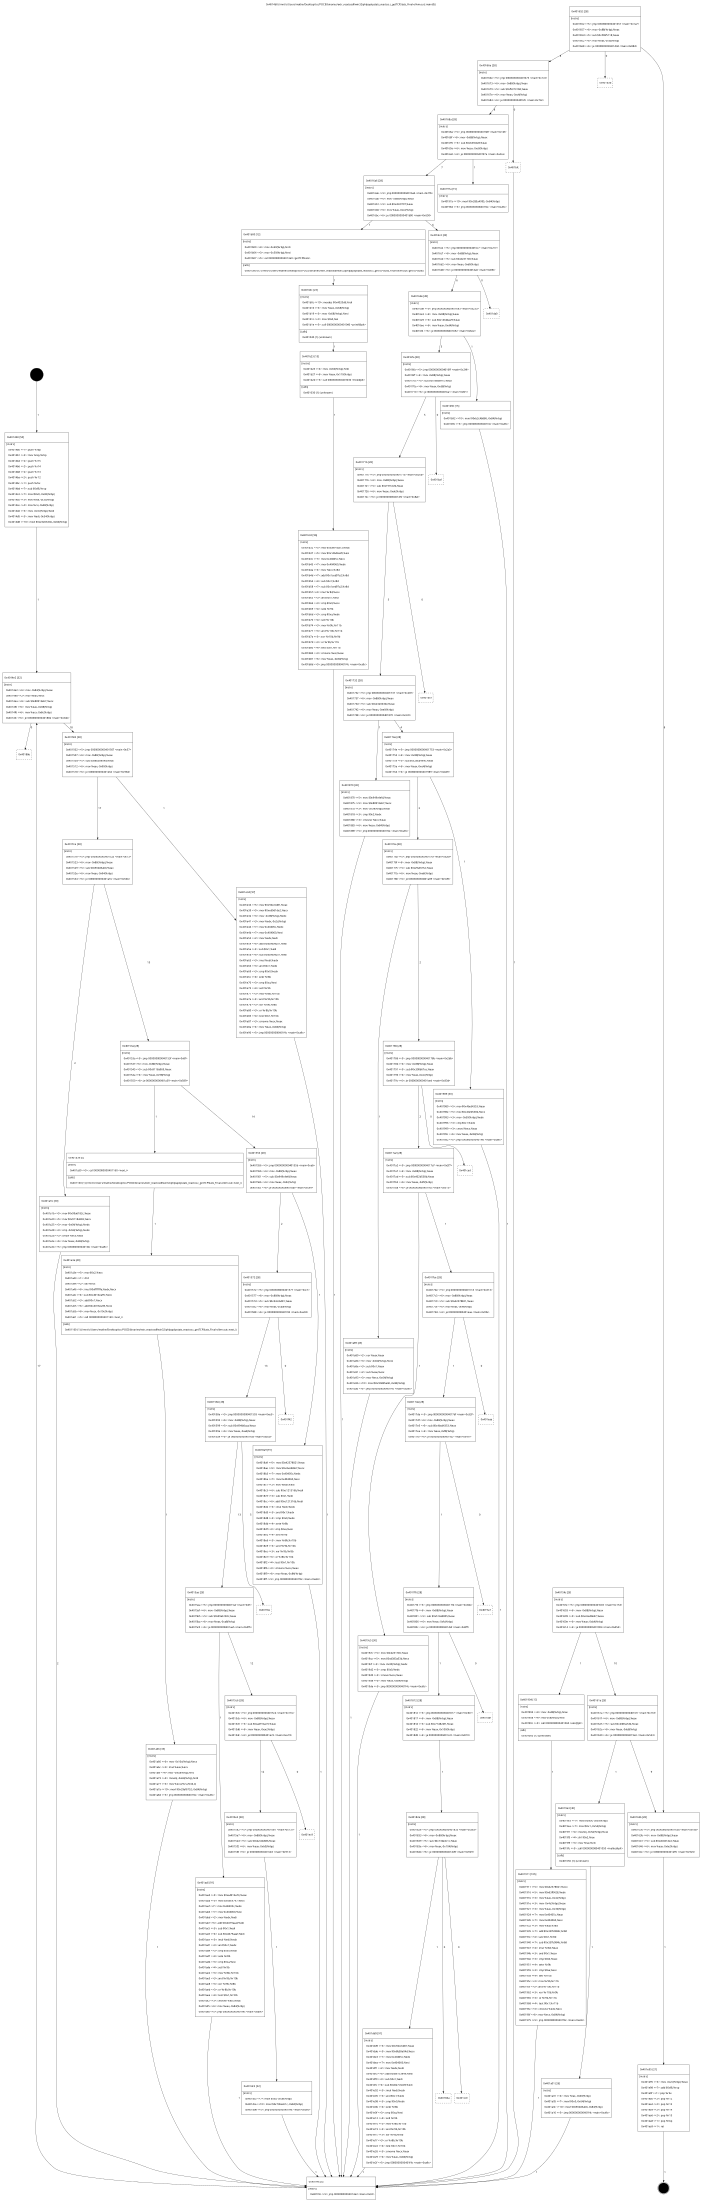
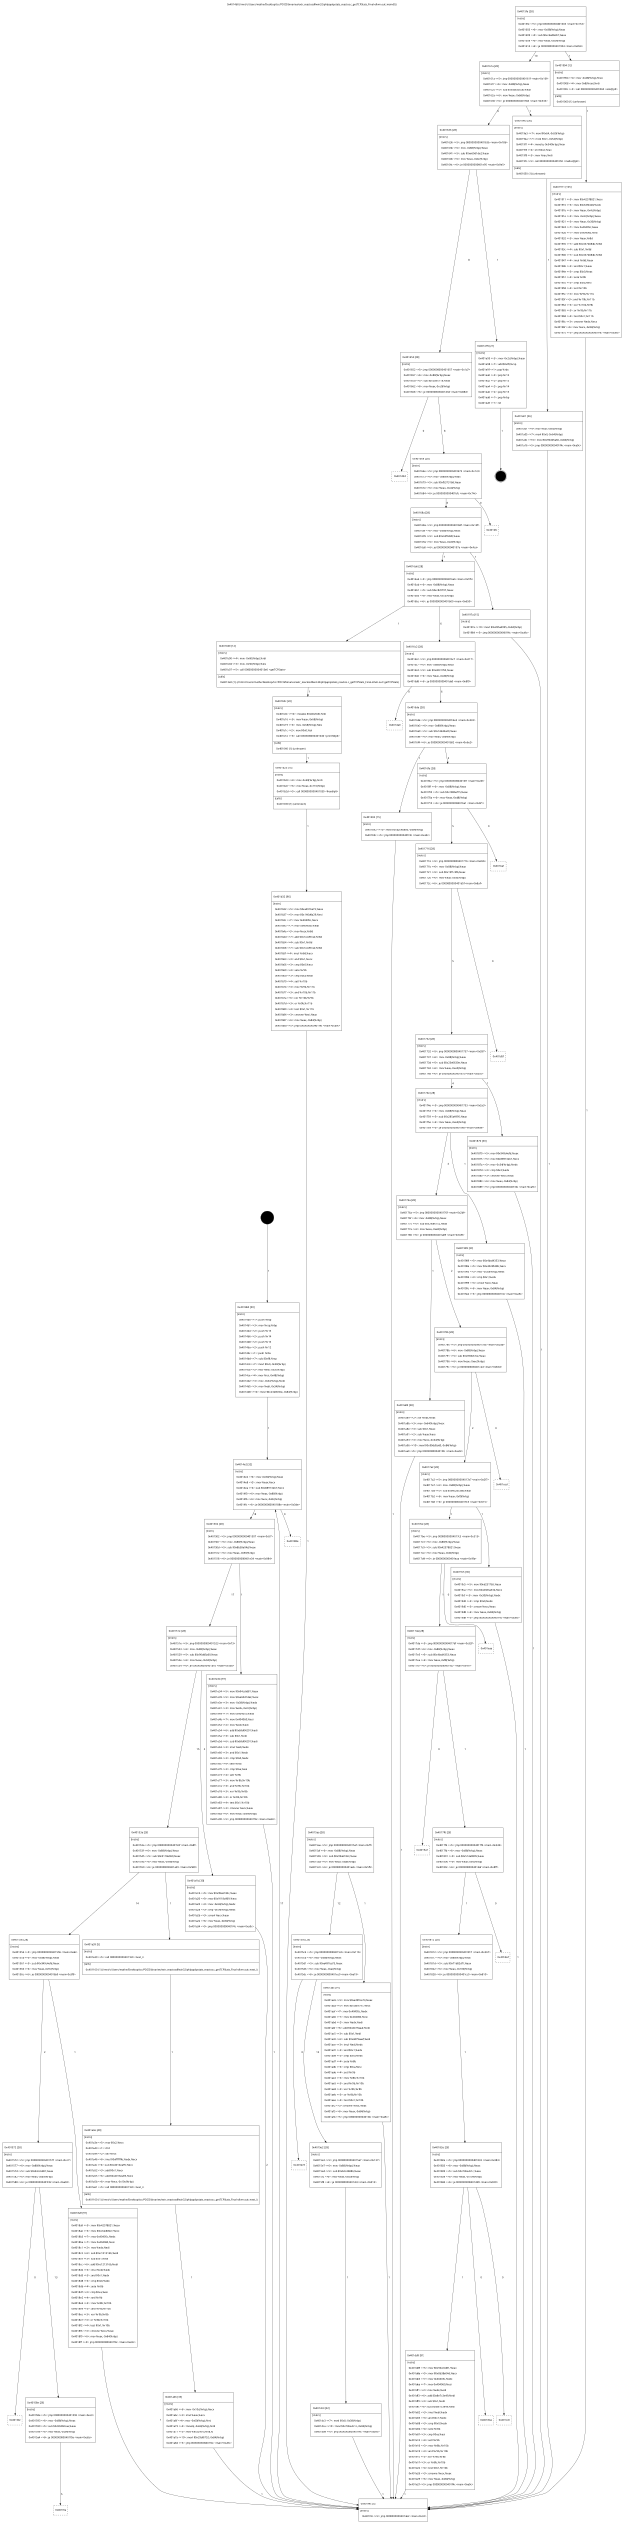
(663, 925) -> (455, 260)
(513, 1238) -> (540, 1614)
(230, 1514) -> none
